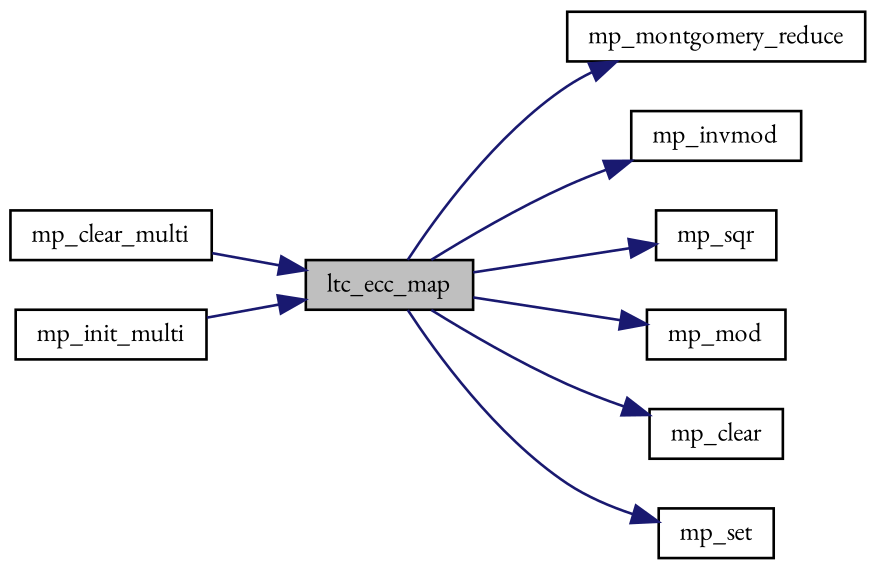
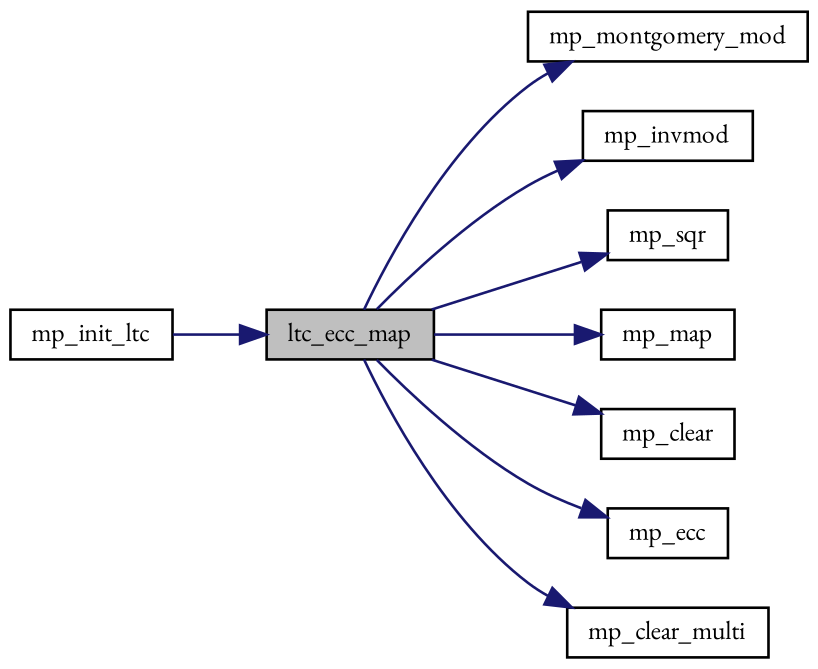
(716, 37) -> (668, 37)
(246, 259) -> (441, 490)
(111, 335) -> (91, 335)
(716, 335) -> (668, 335)
(716, 533) -> (668, 533)
